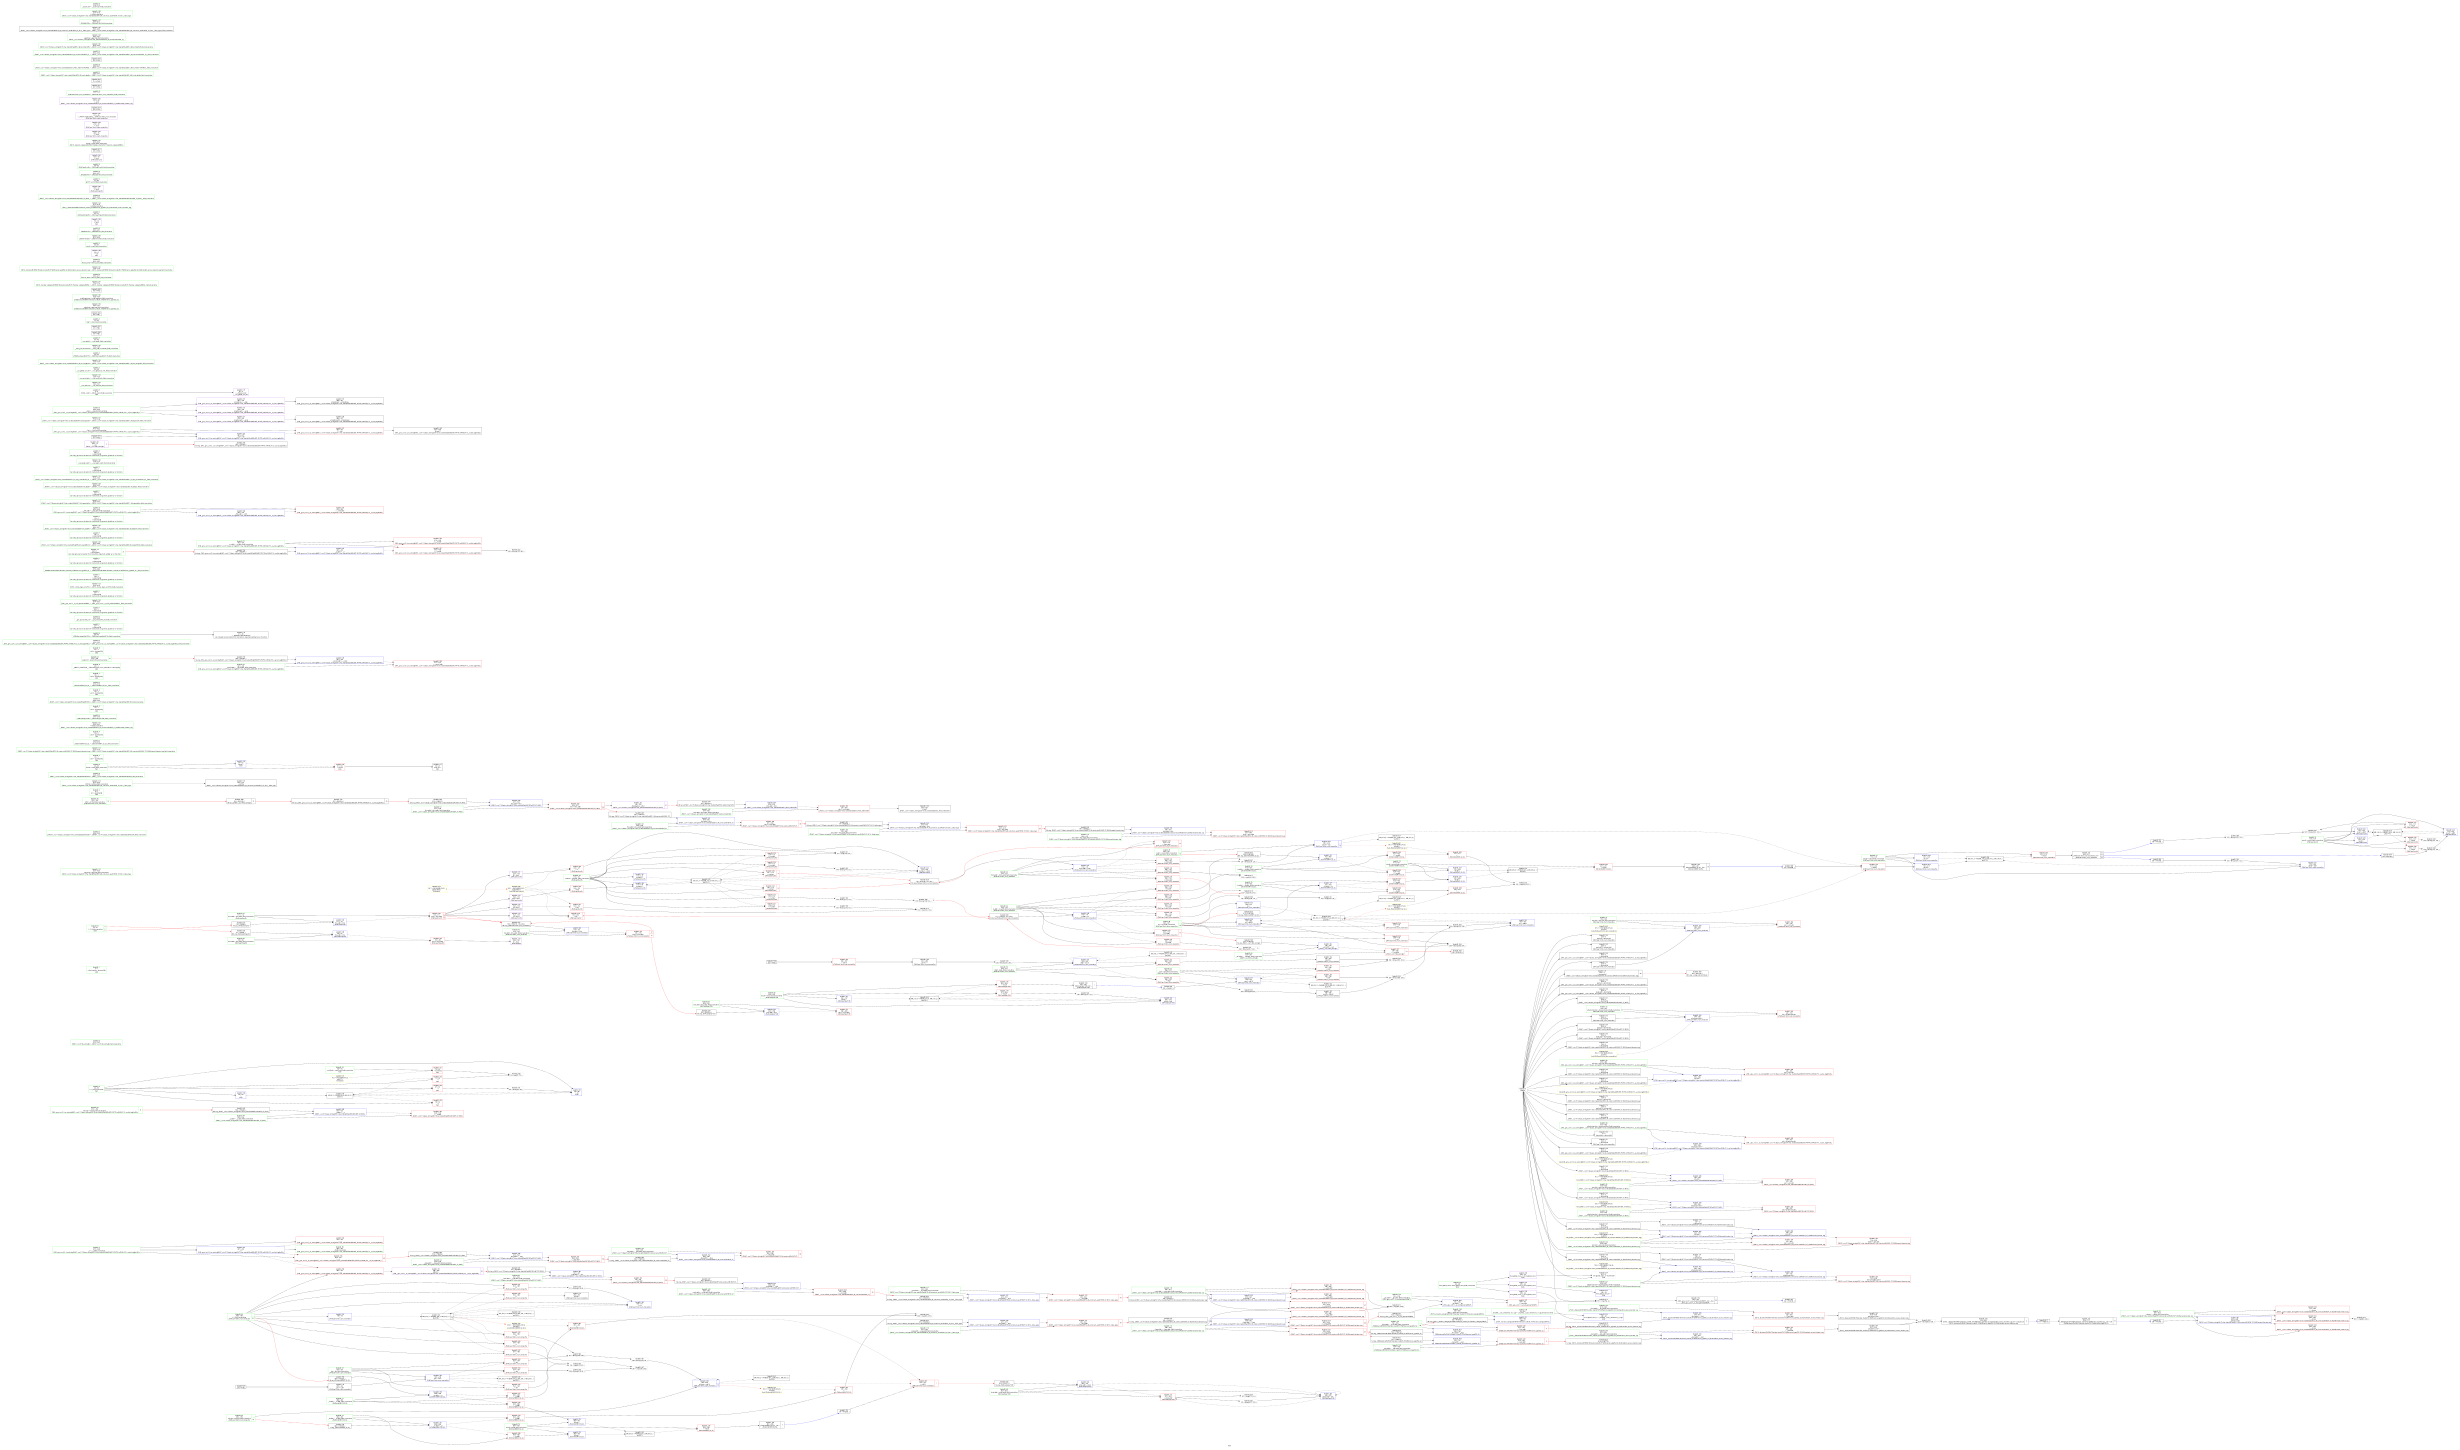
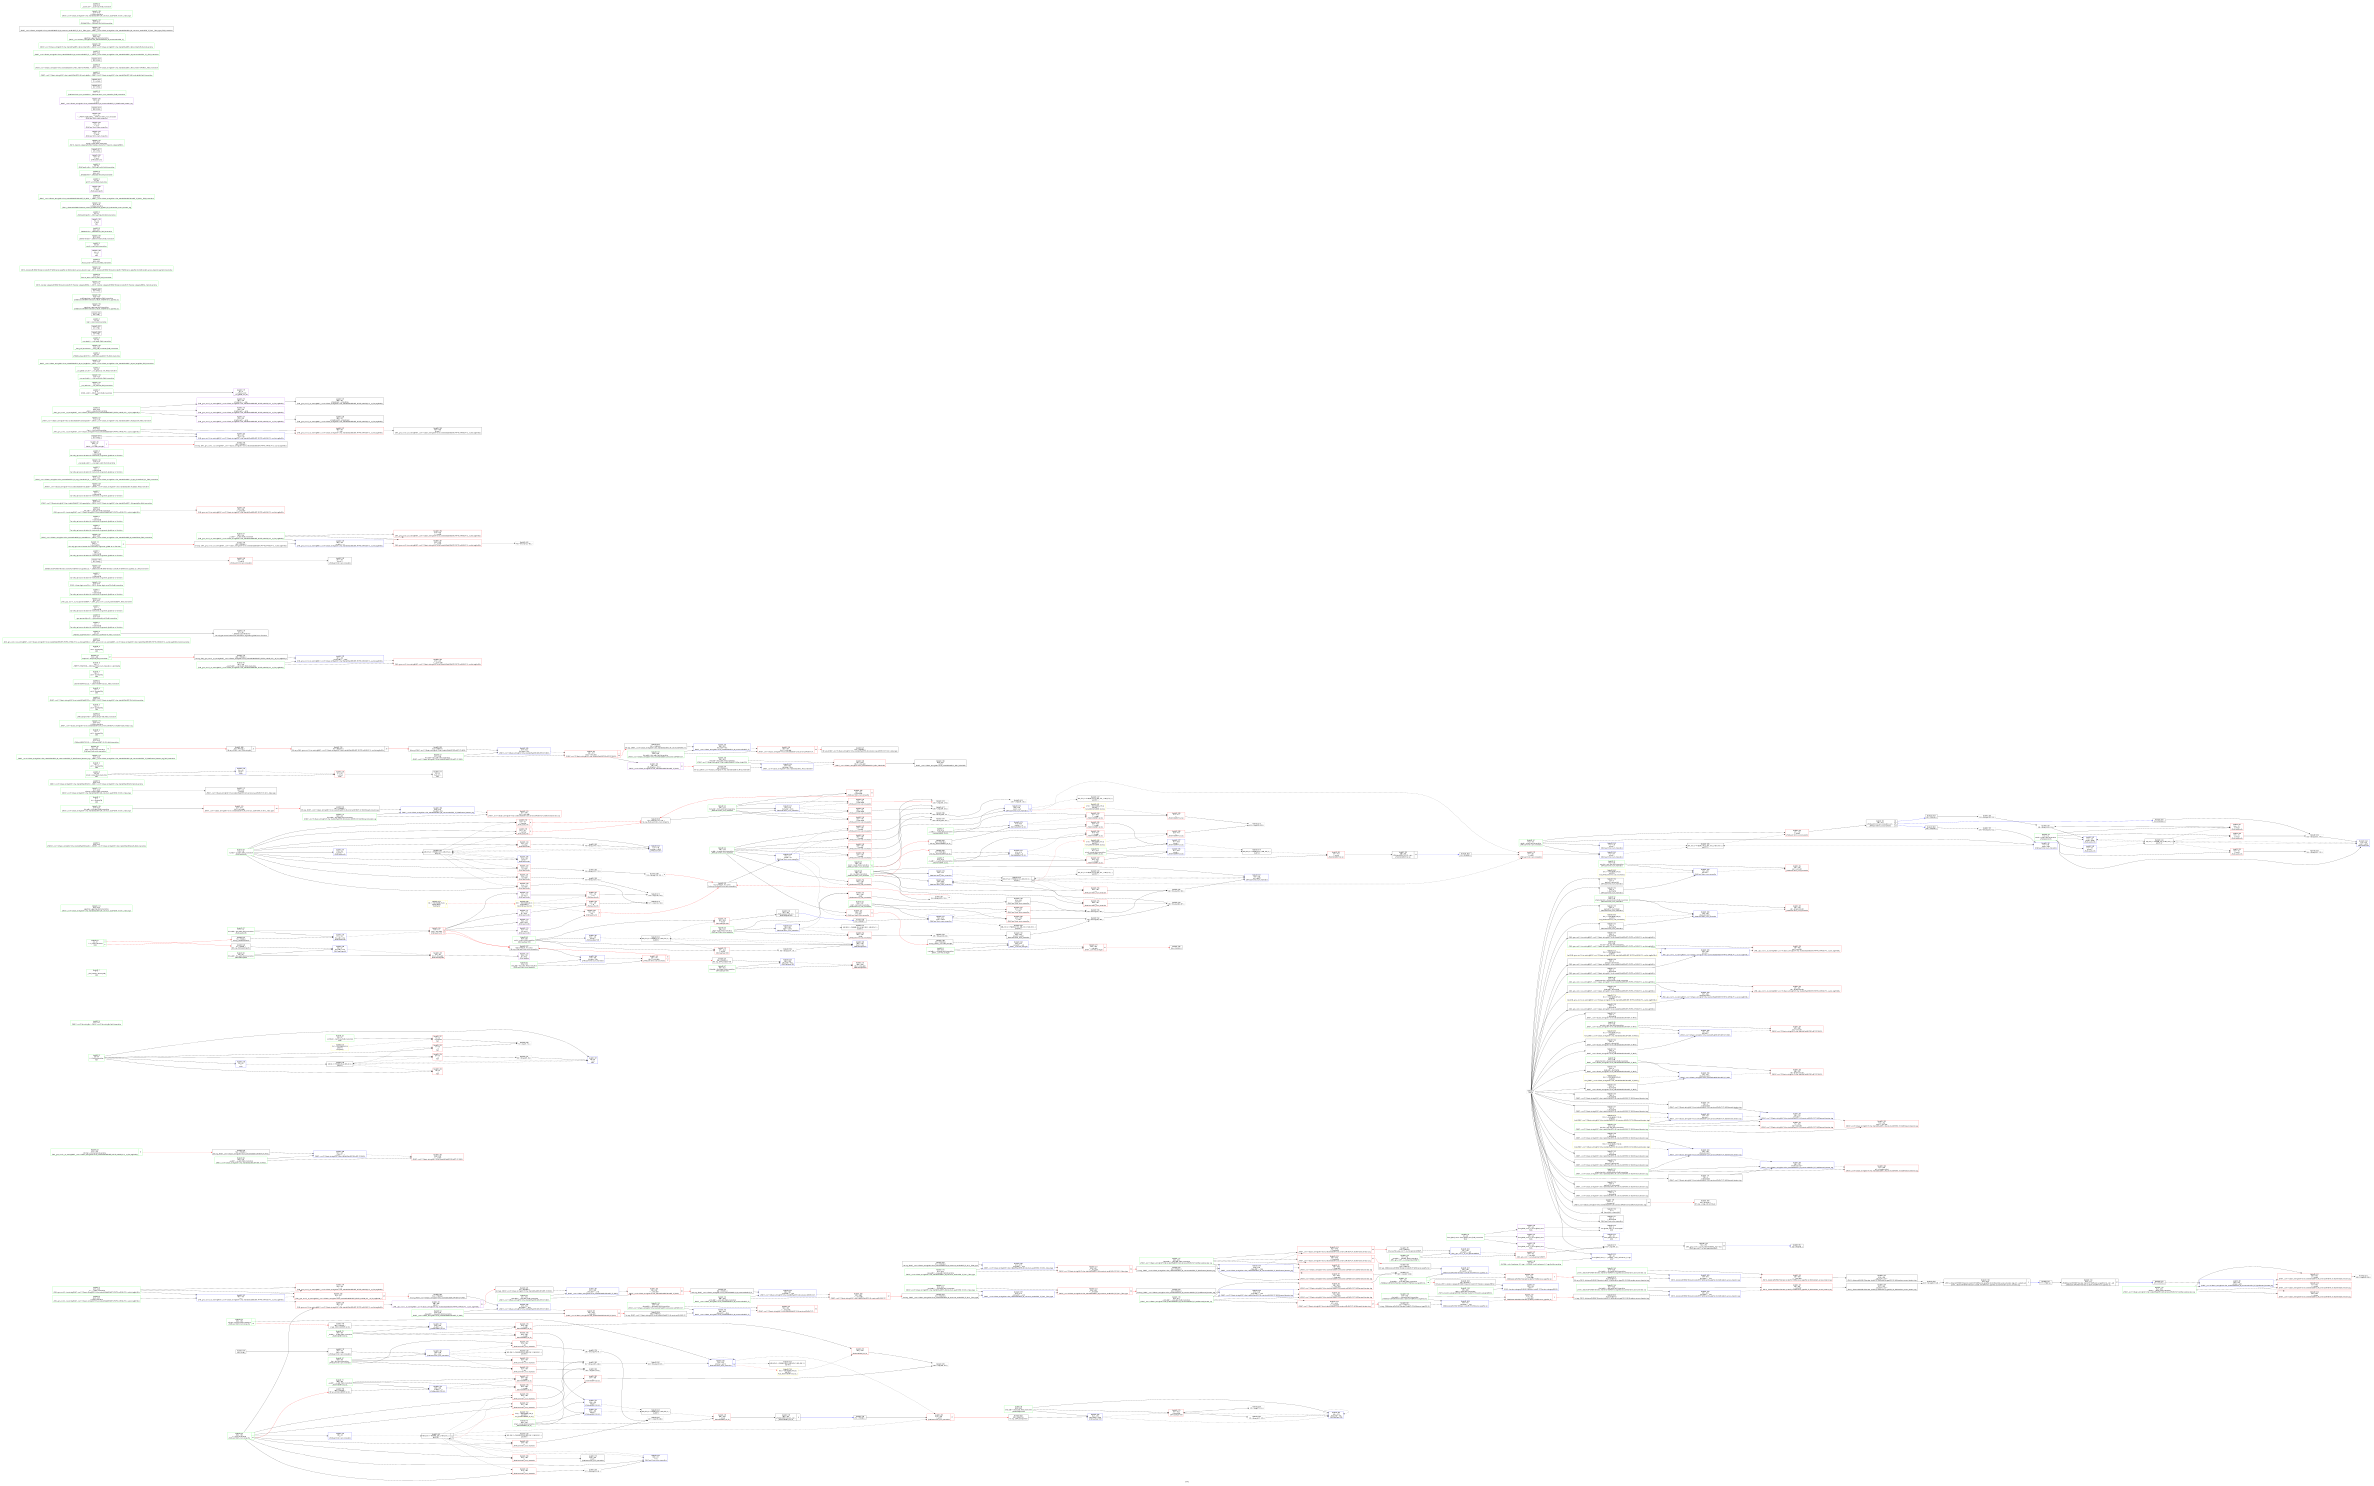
(241, 513) -> none
(96, 527) -> none
(925, 826) -> none
(577, 889) -> none
(1004, 962) -> none
(290, 1250) -> (168, 1298)
none -> (1336, 1268)
